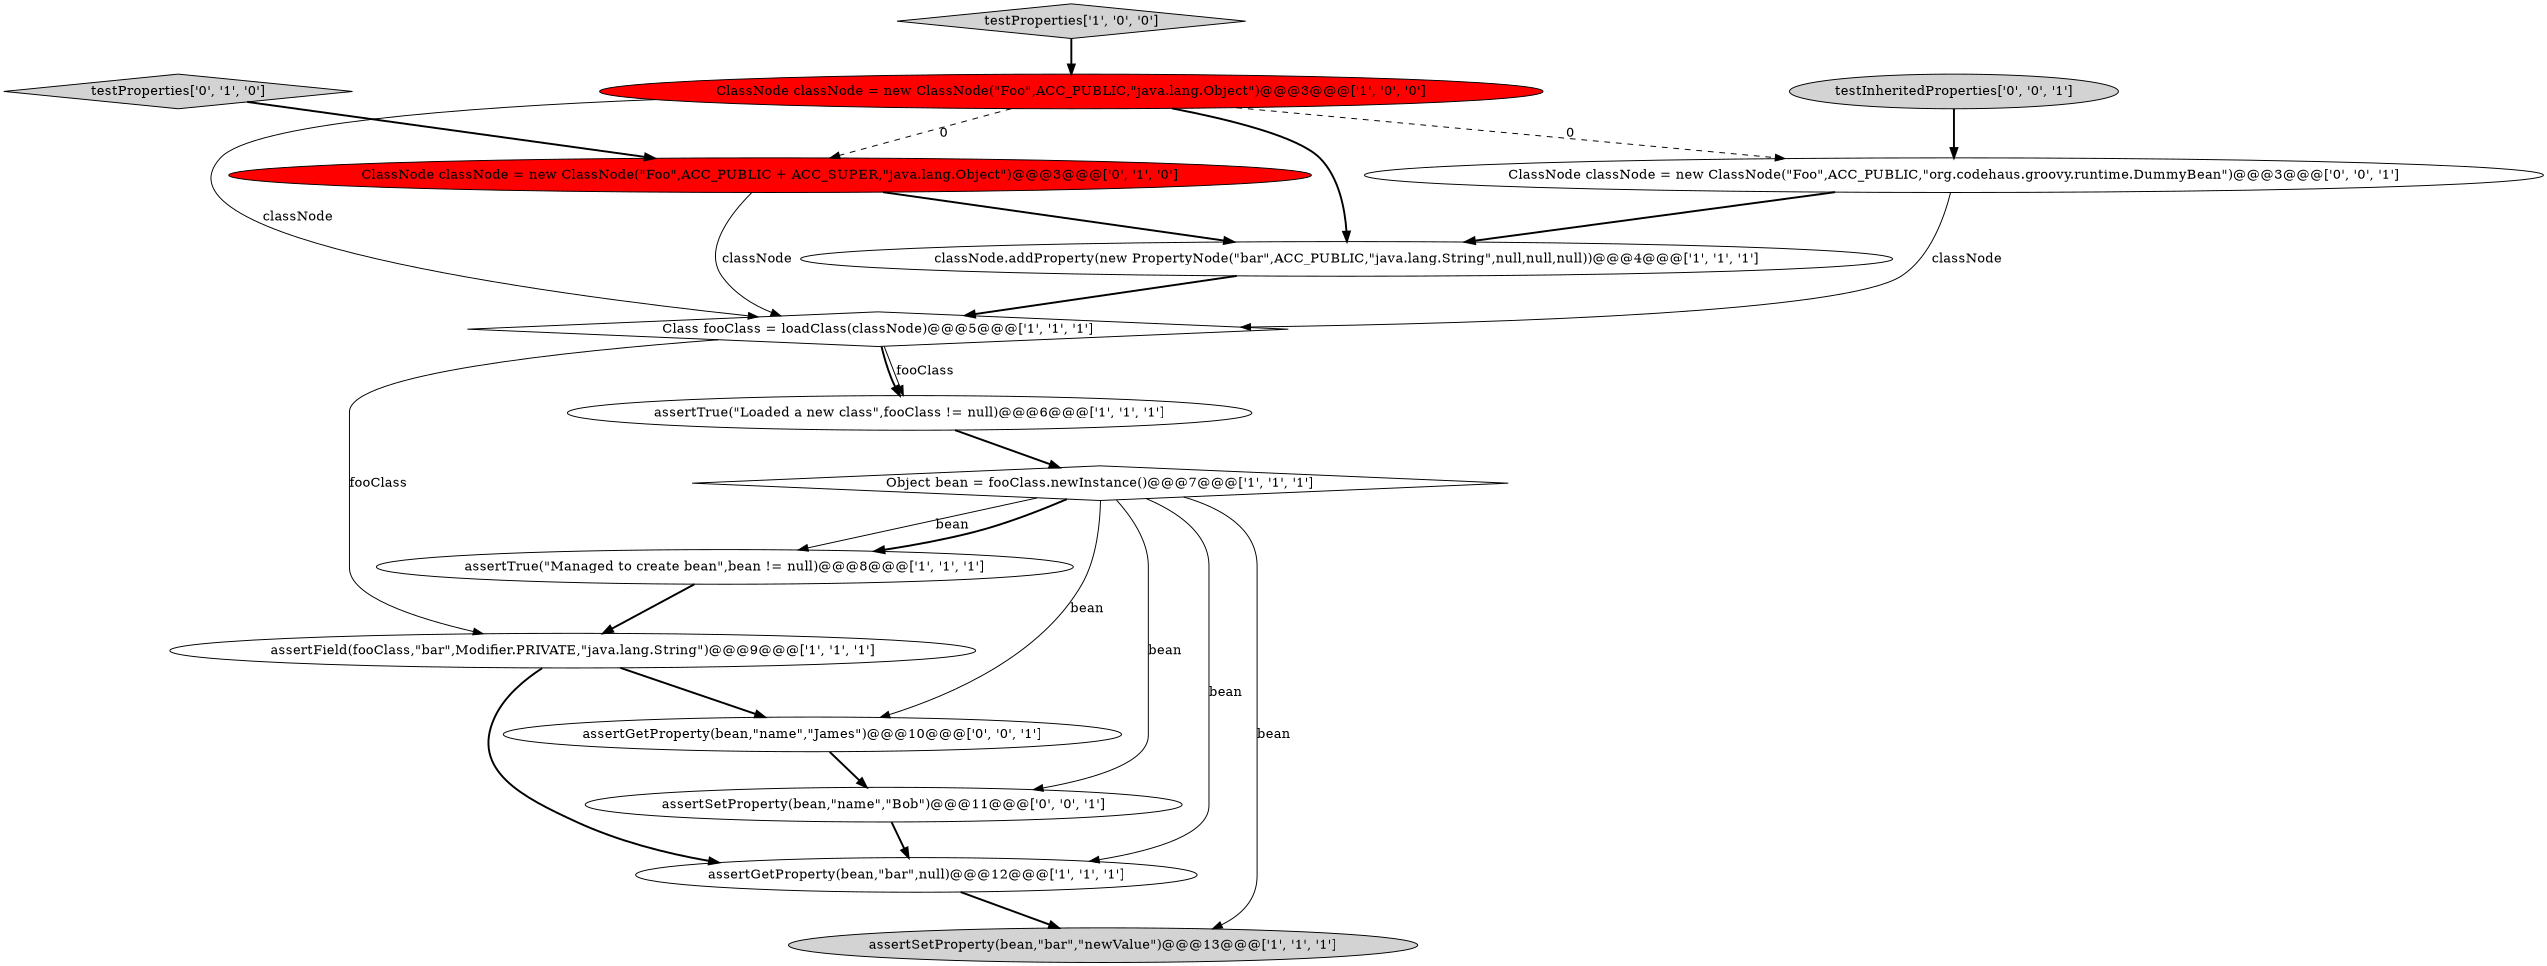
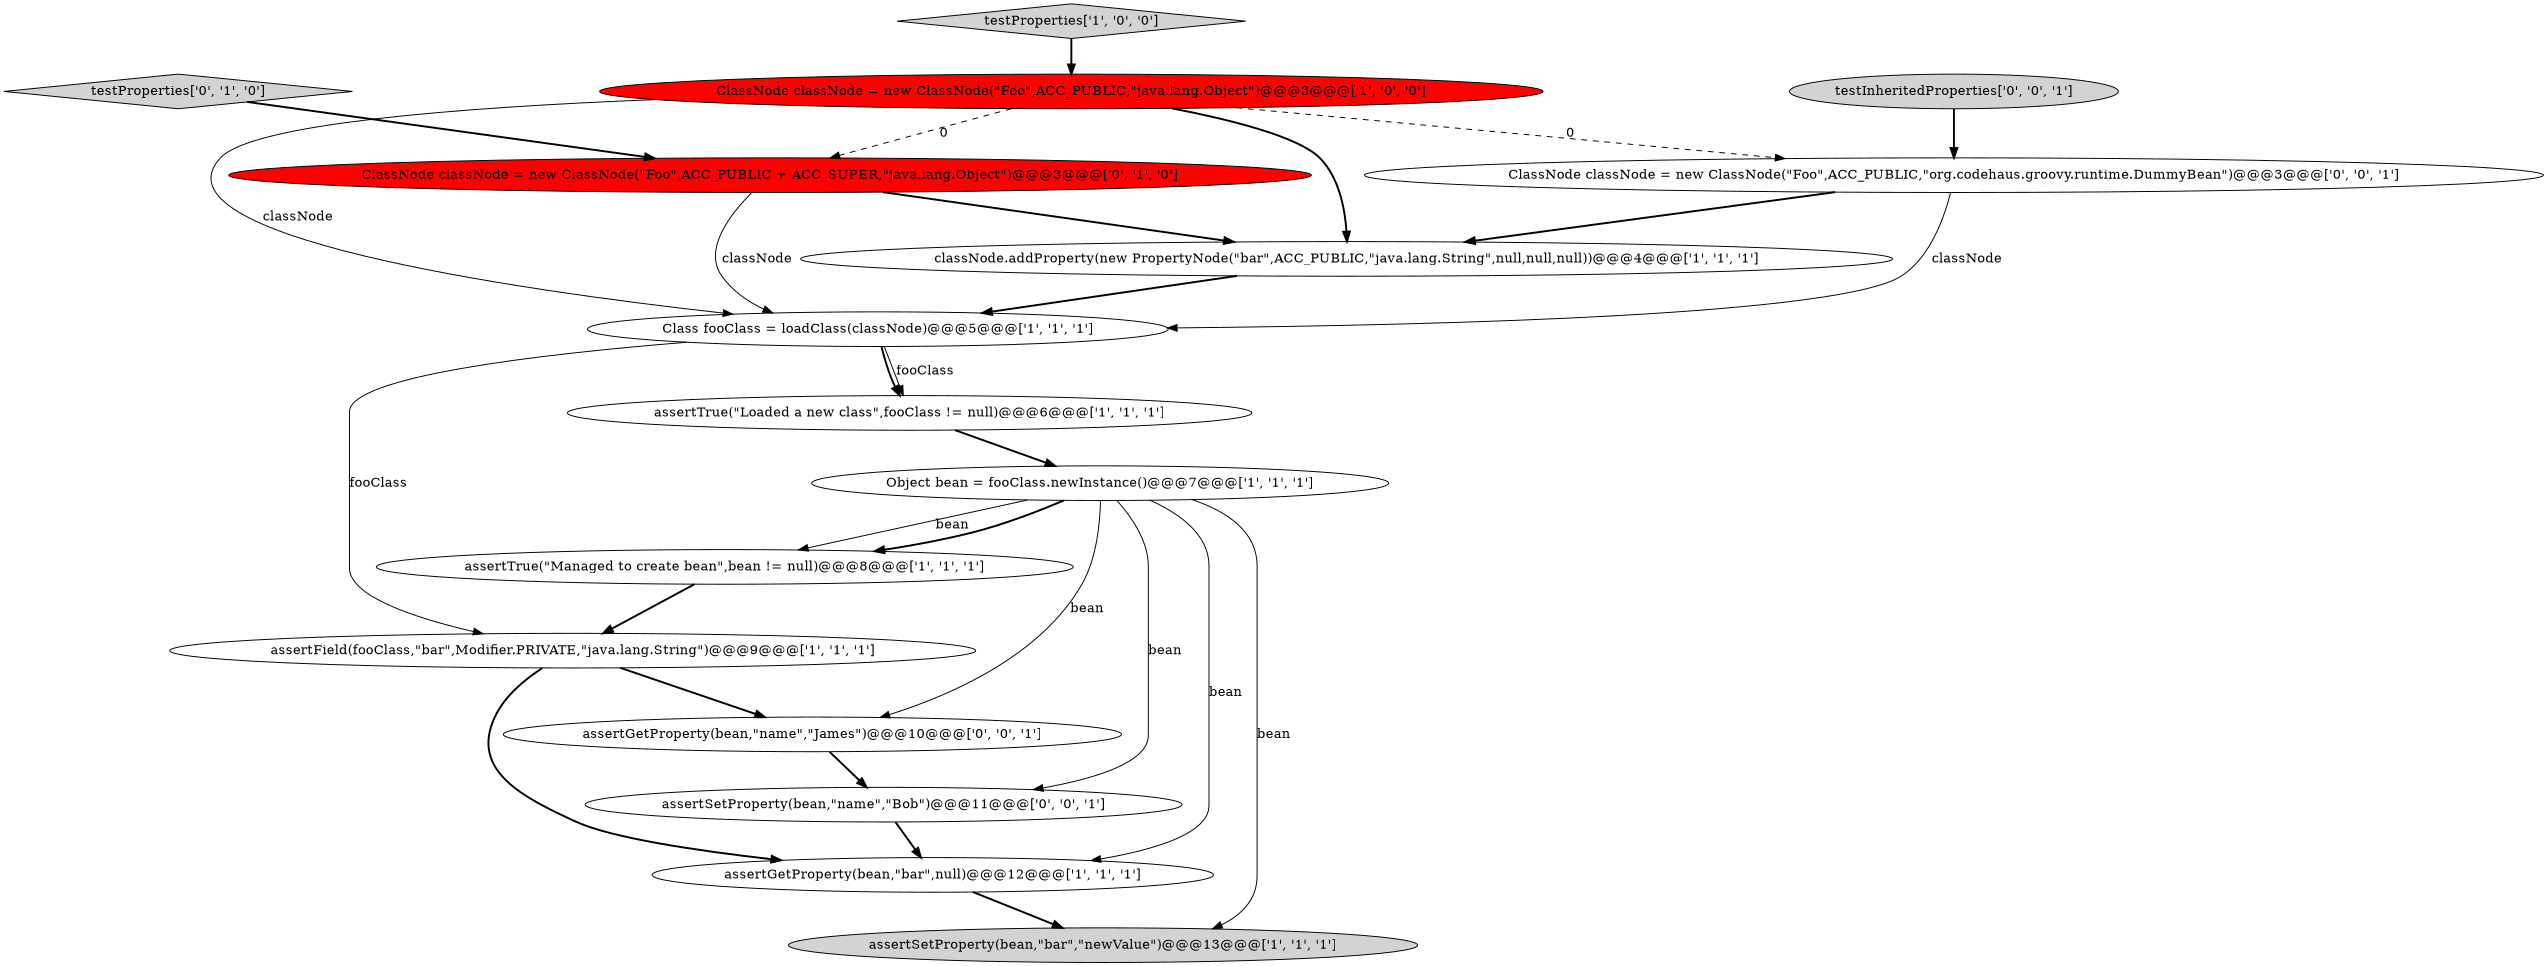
(878, 329) -> (878, 329)
(1100, 483) -> (1100, 483)
